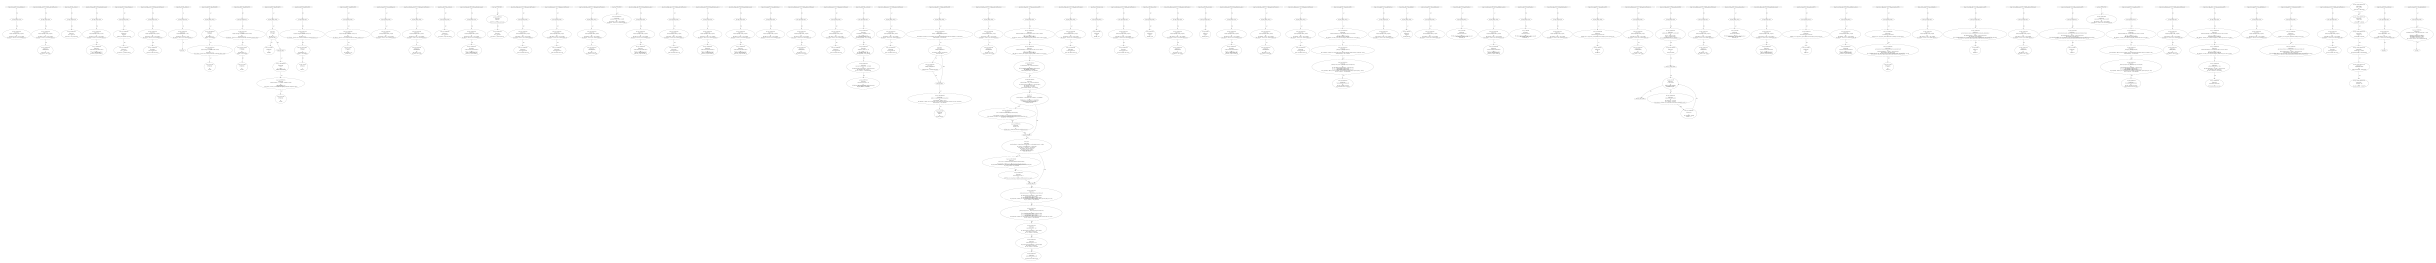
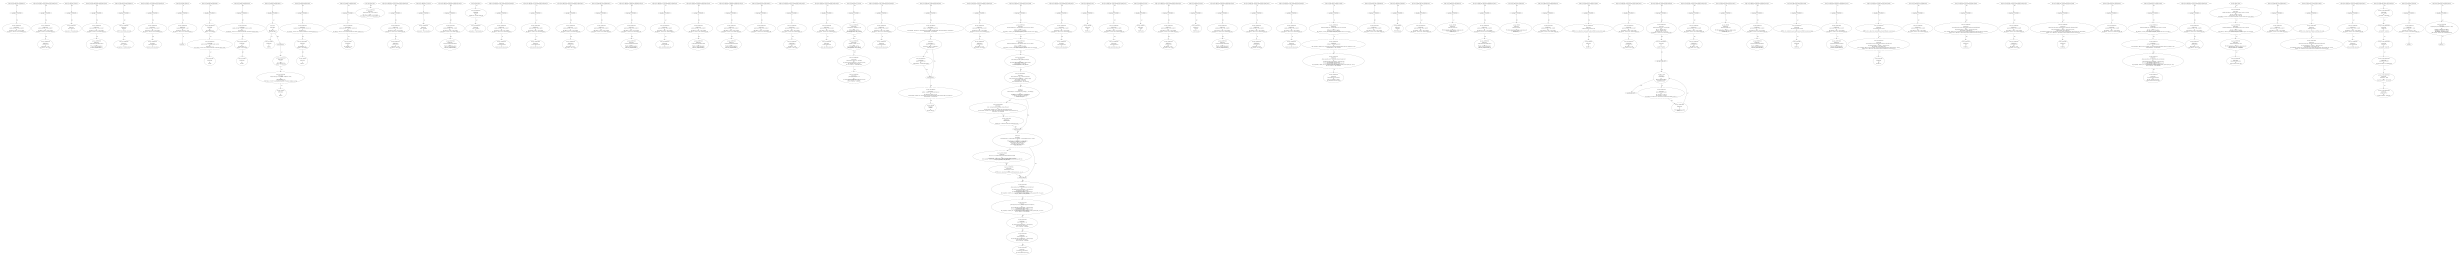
none -> (601, 4)
none -> (2112, 4)
none -> (2384, 4)
(386, 7) -> none
(2214, 7) -> none
